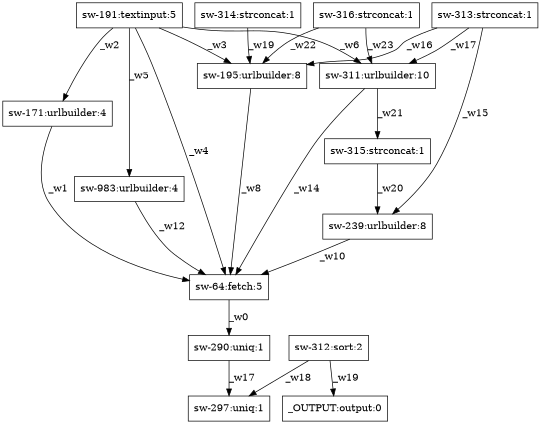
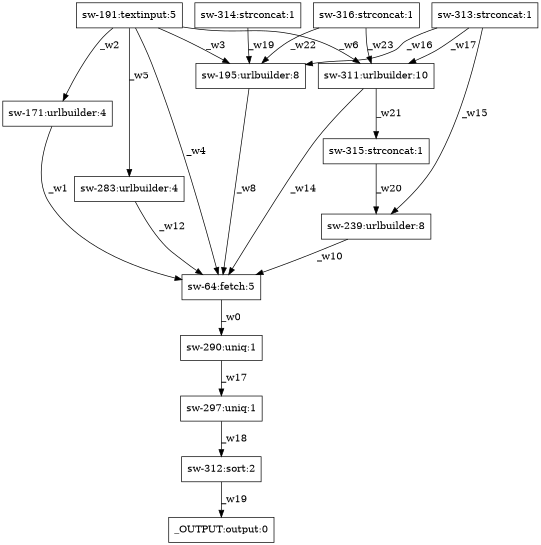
(129, 189) -> (129, 189)
(282, 376) -> (221, 435)
